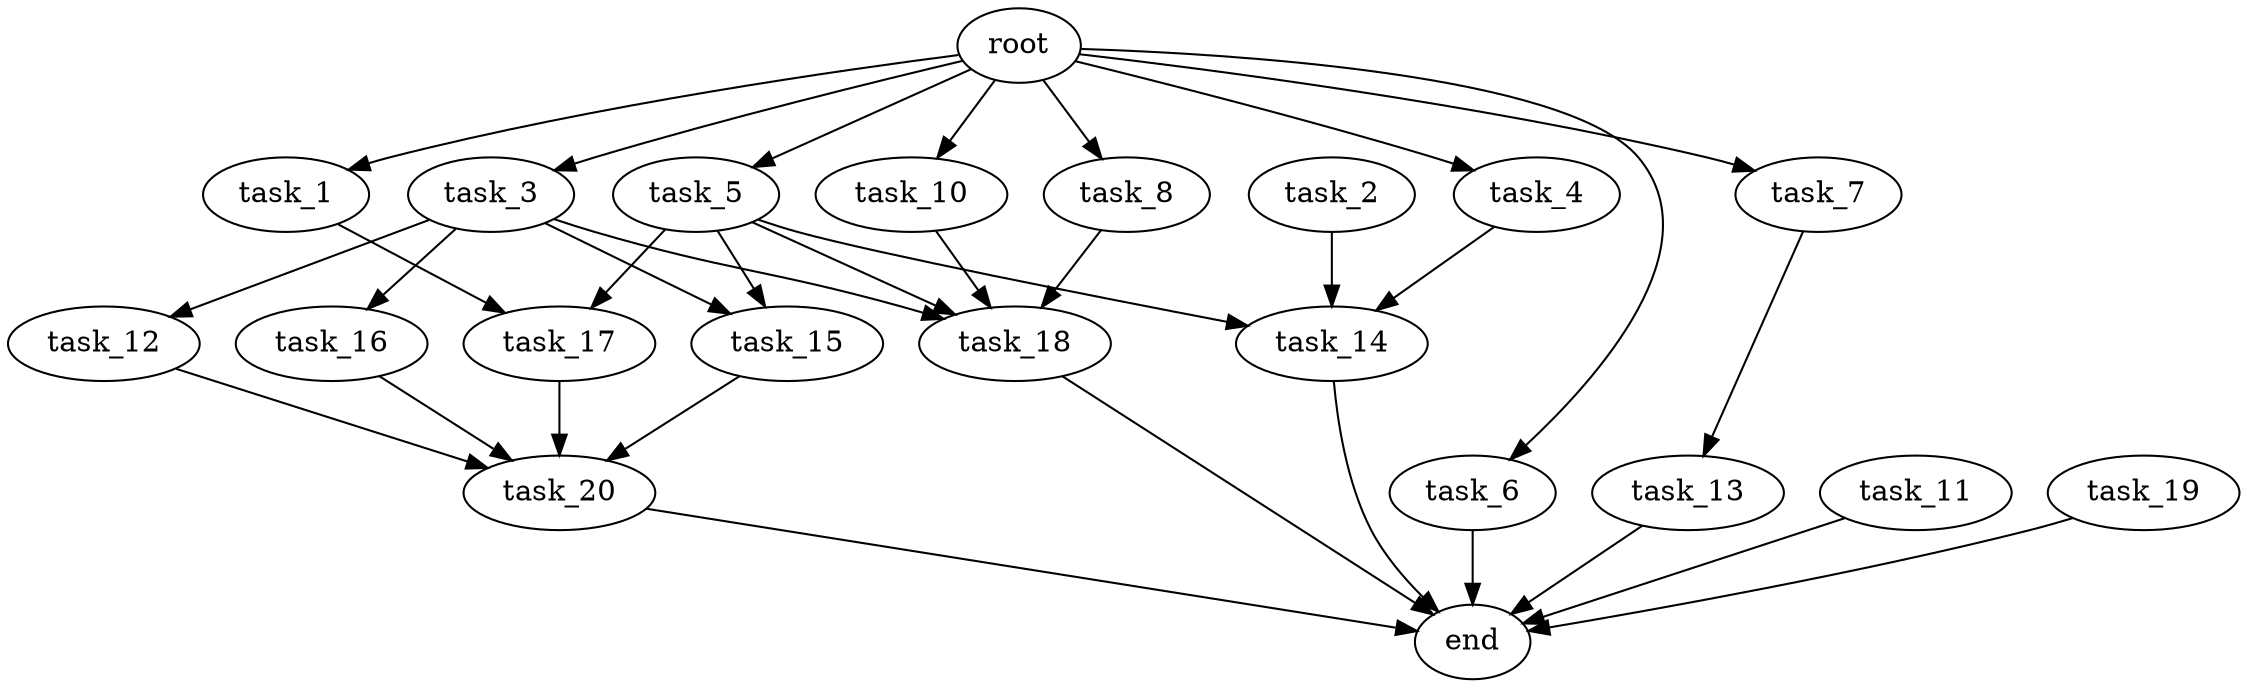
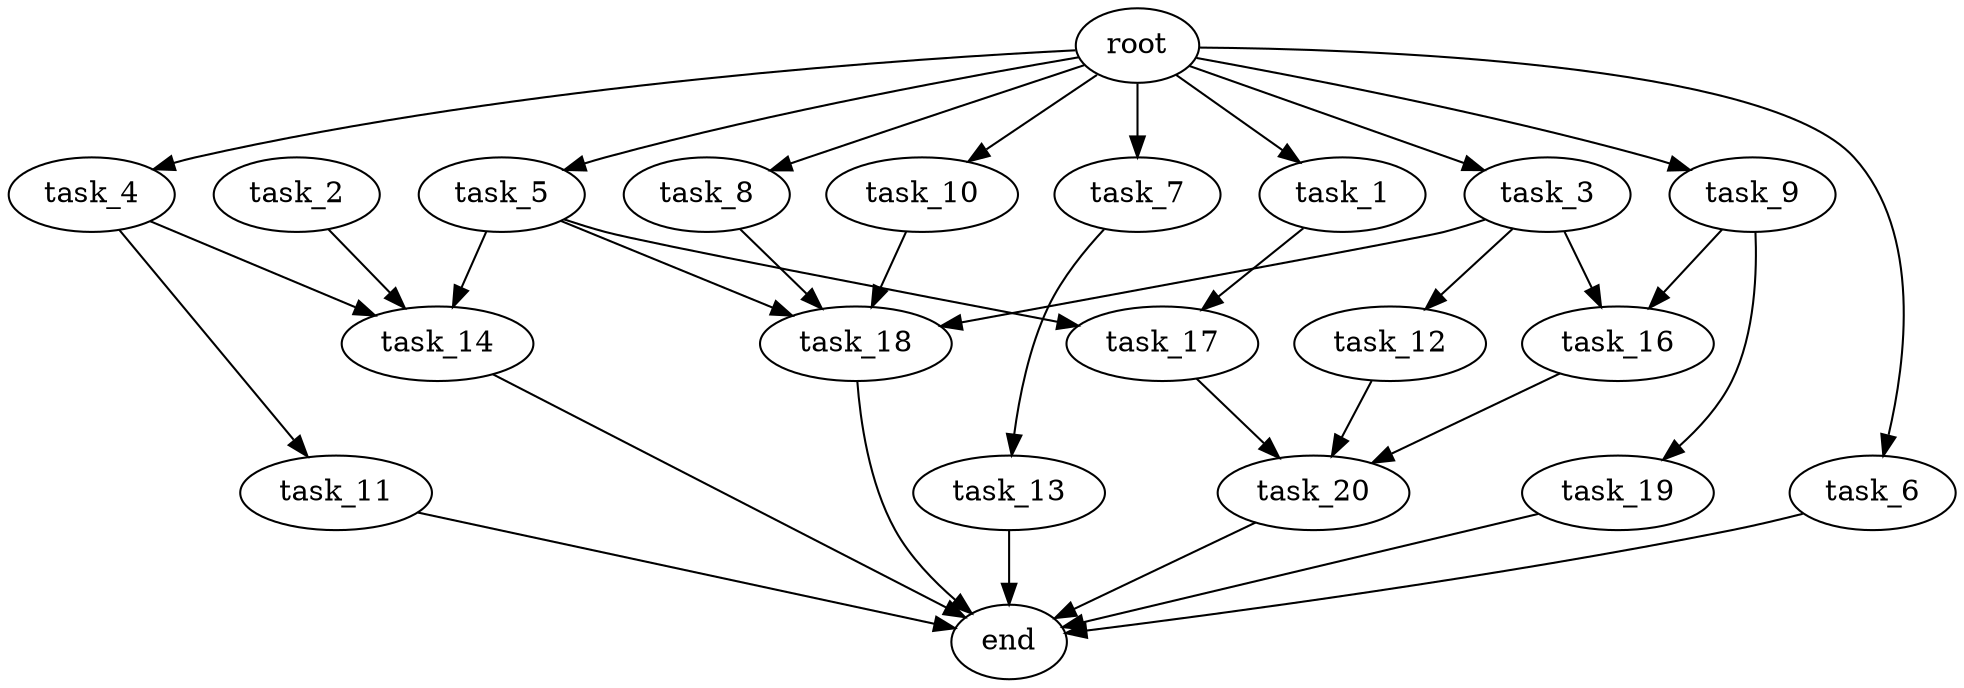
none -> (1753, 195)
none -> (206, 335)
(787, 344) -> none
